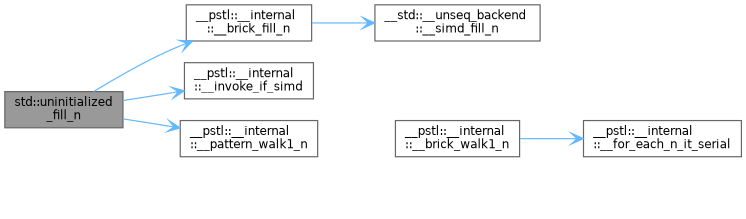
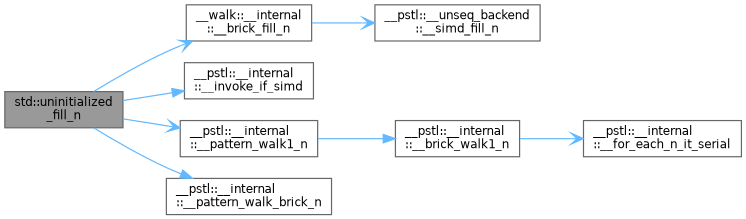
(249, 23) -> (249, 23)
(458, 23) -> (458, 23)
(148, 97) -> (148, 97)
none -> (351, 139)
none -> (249, 197)
